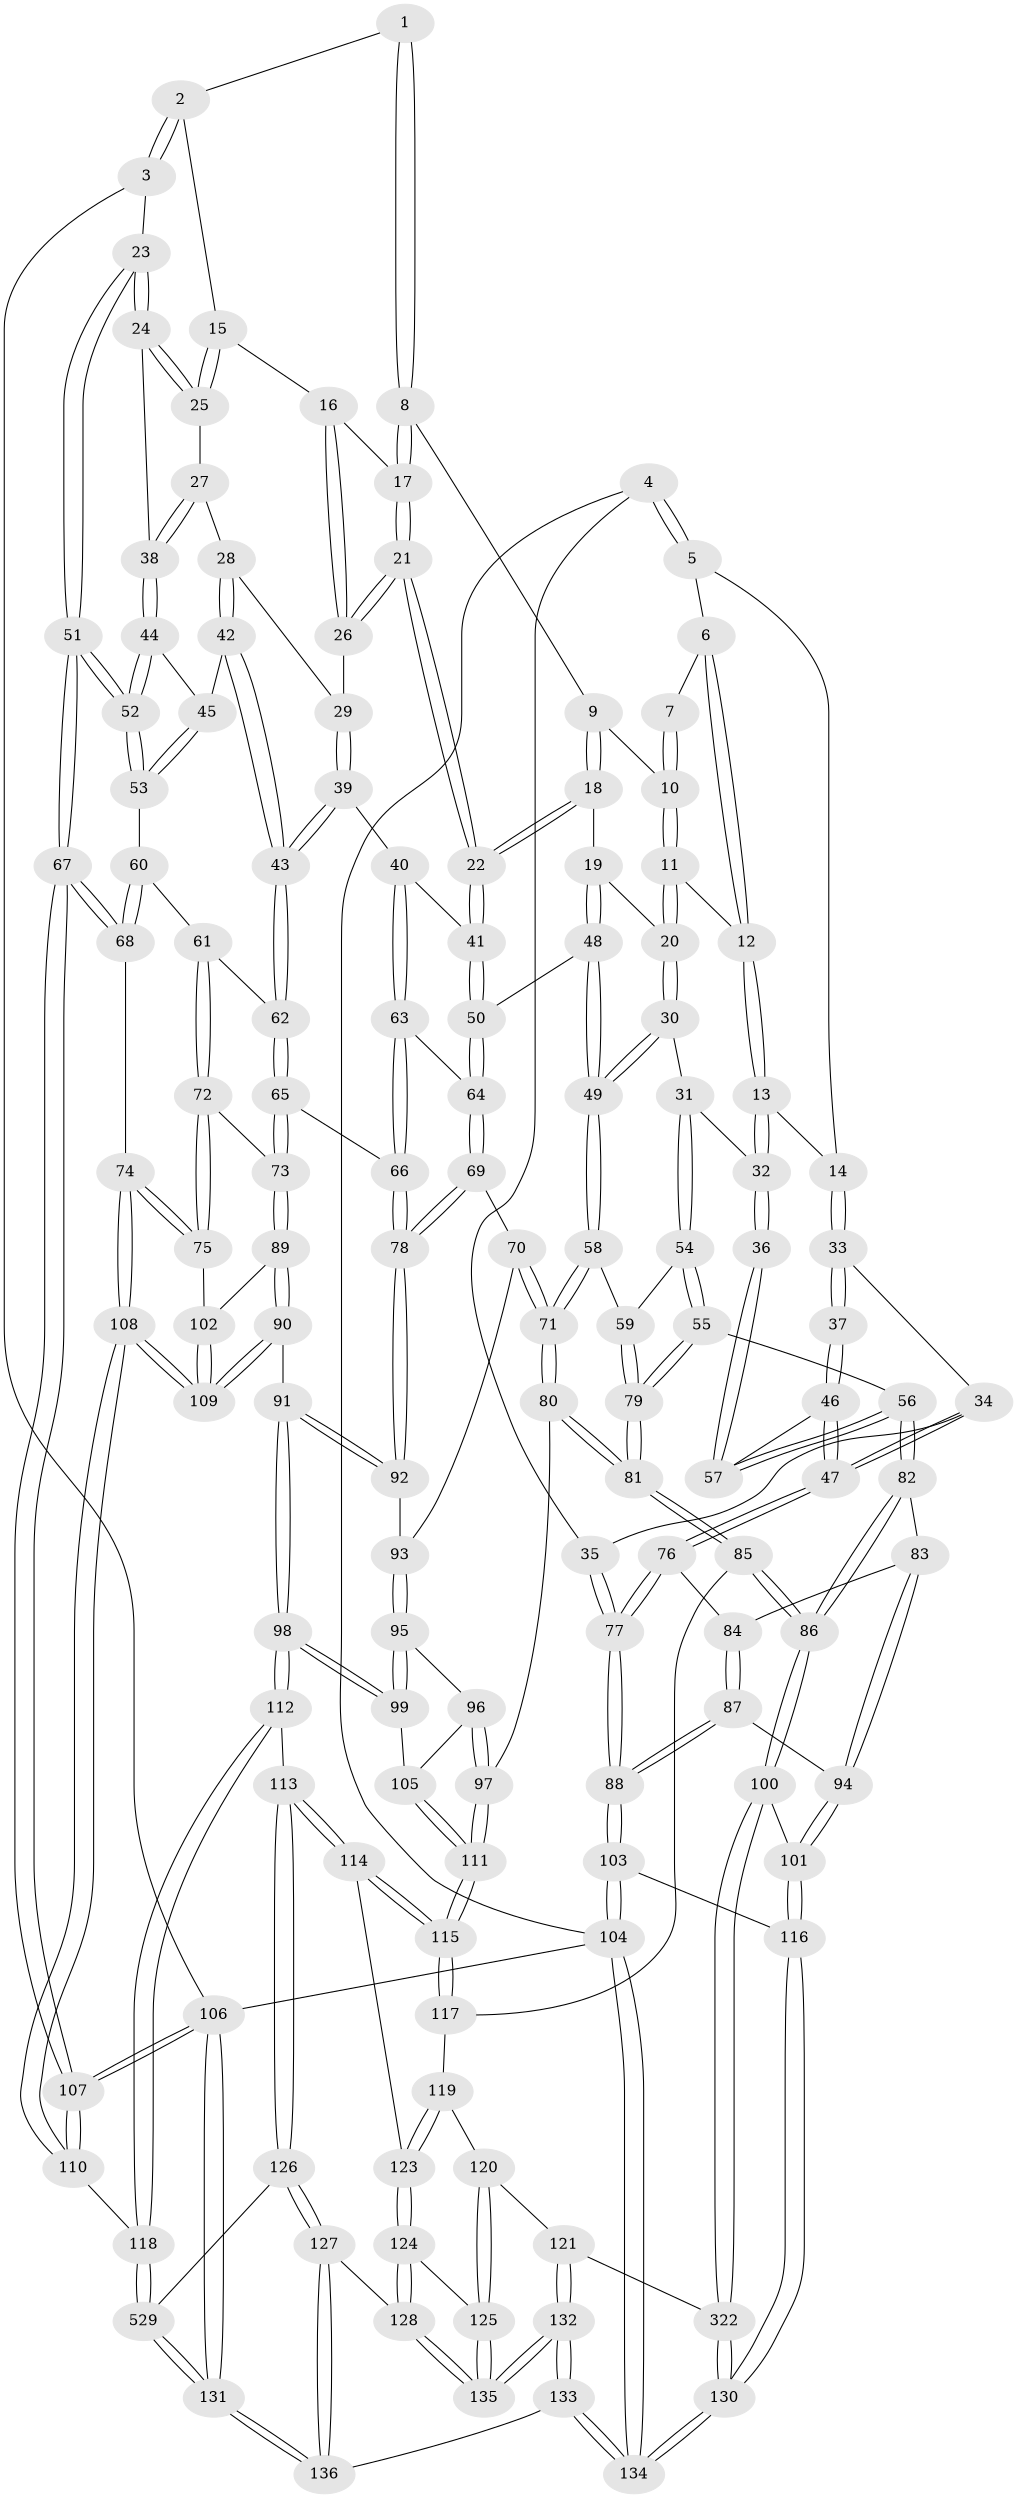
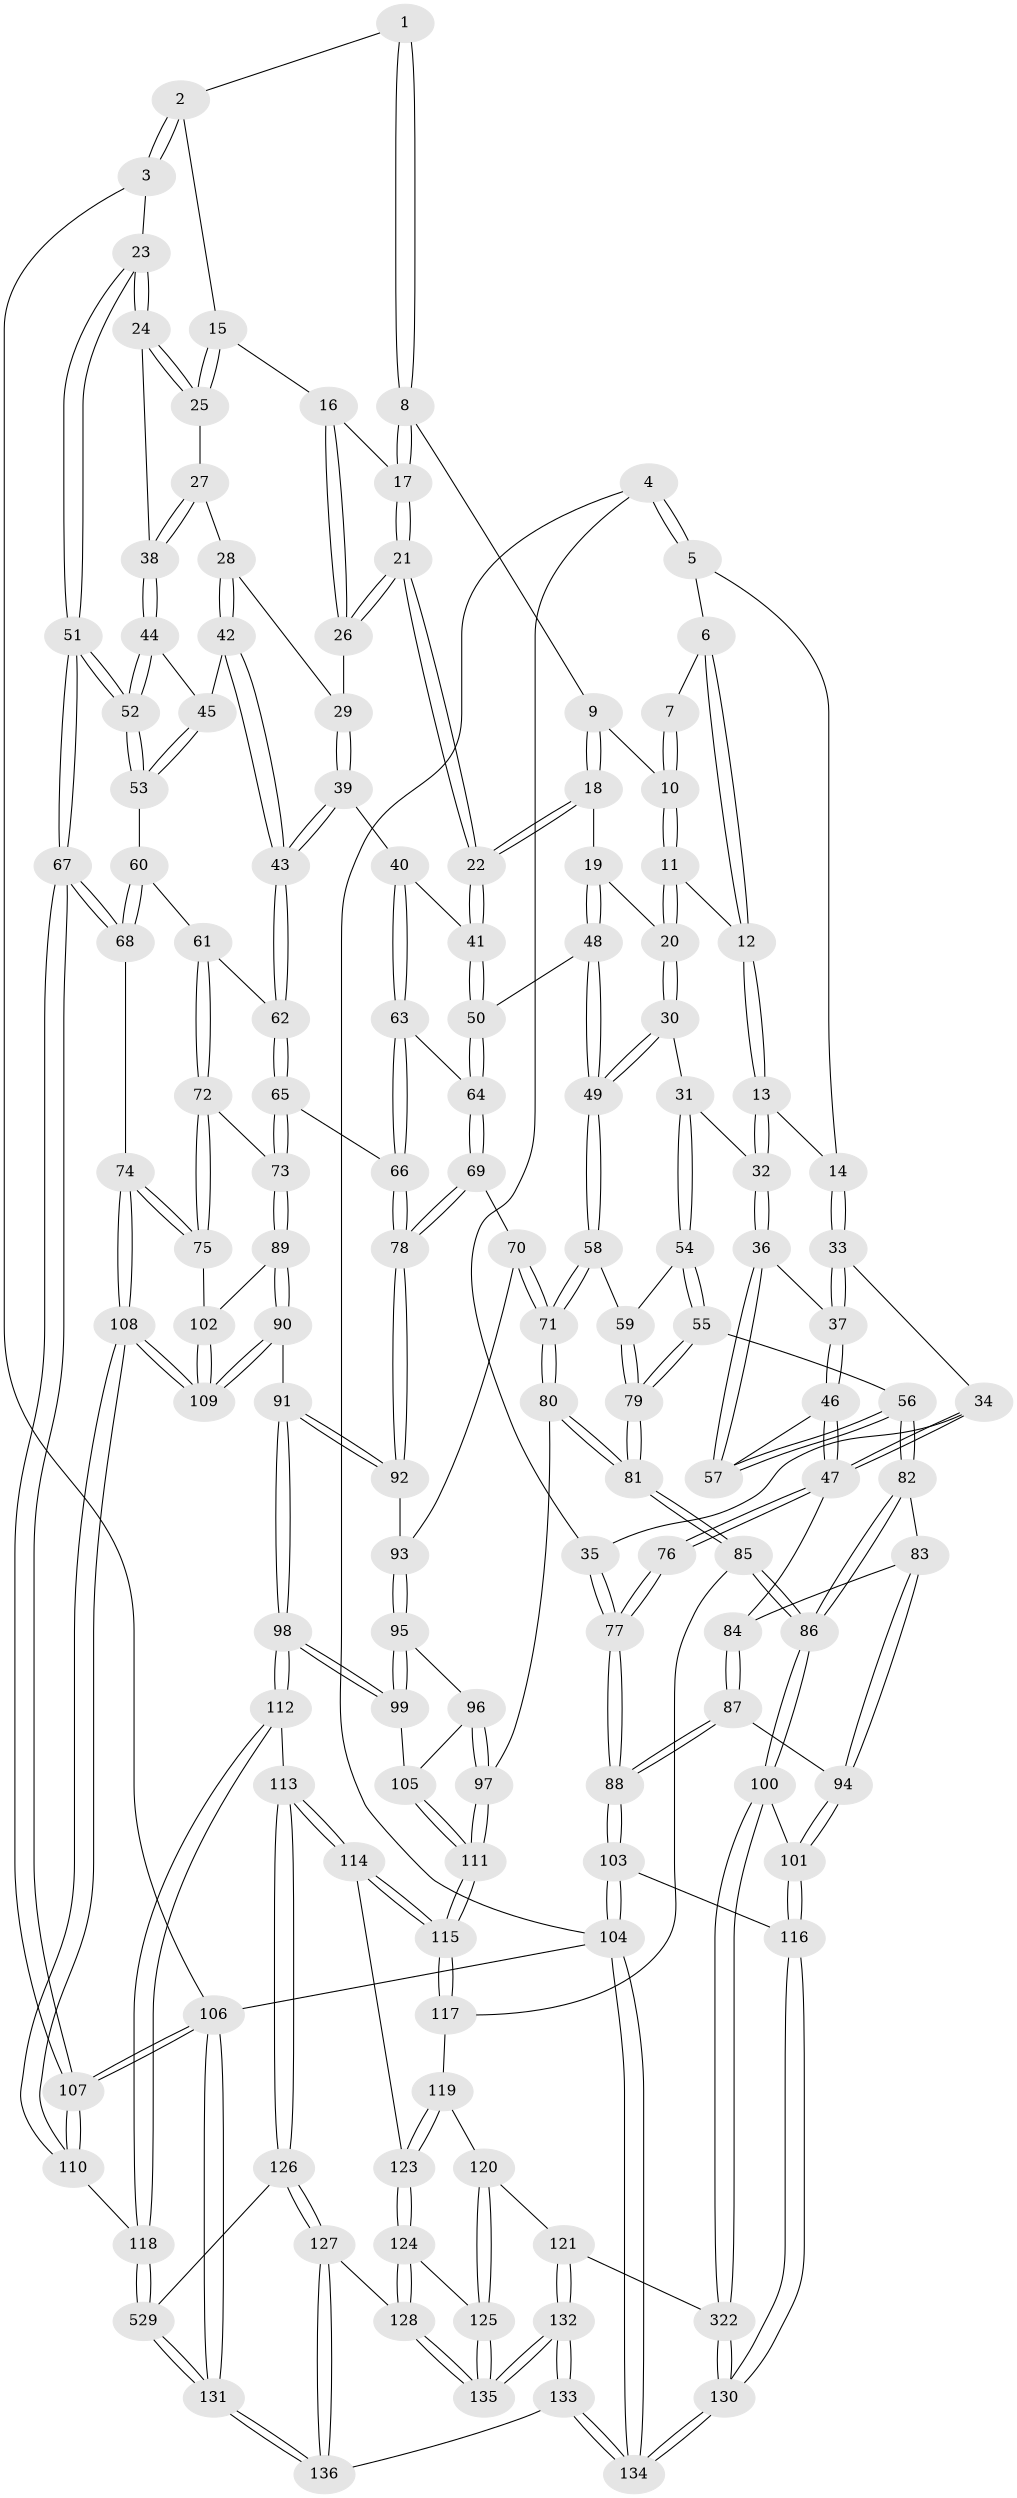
none -> (800, 1287)
(699, 1593) -> (791, 1560)
